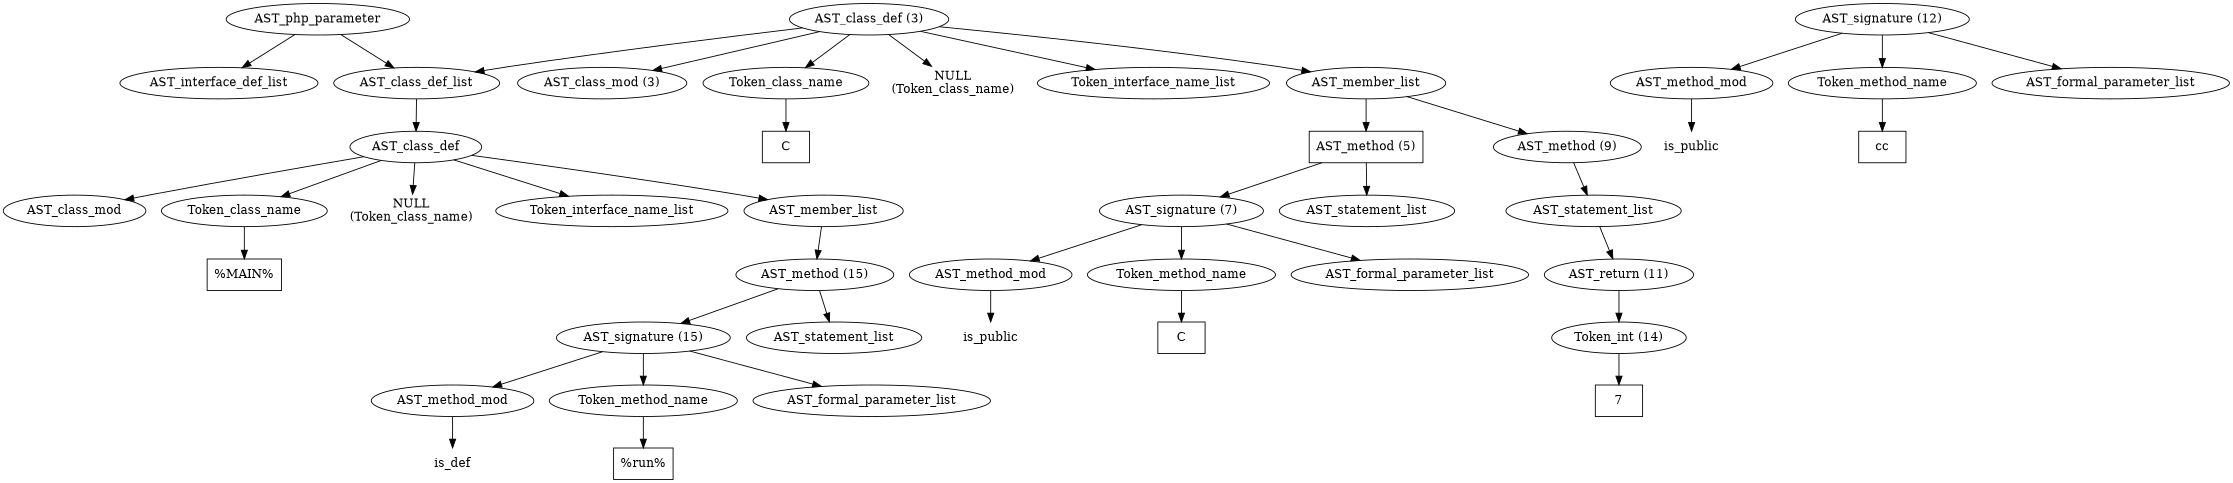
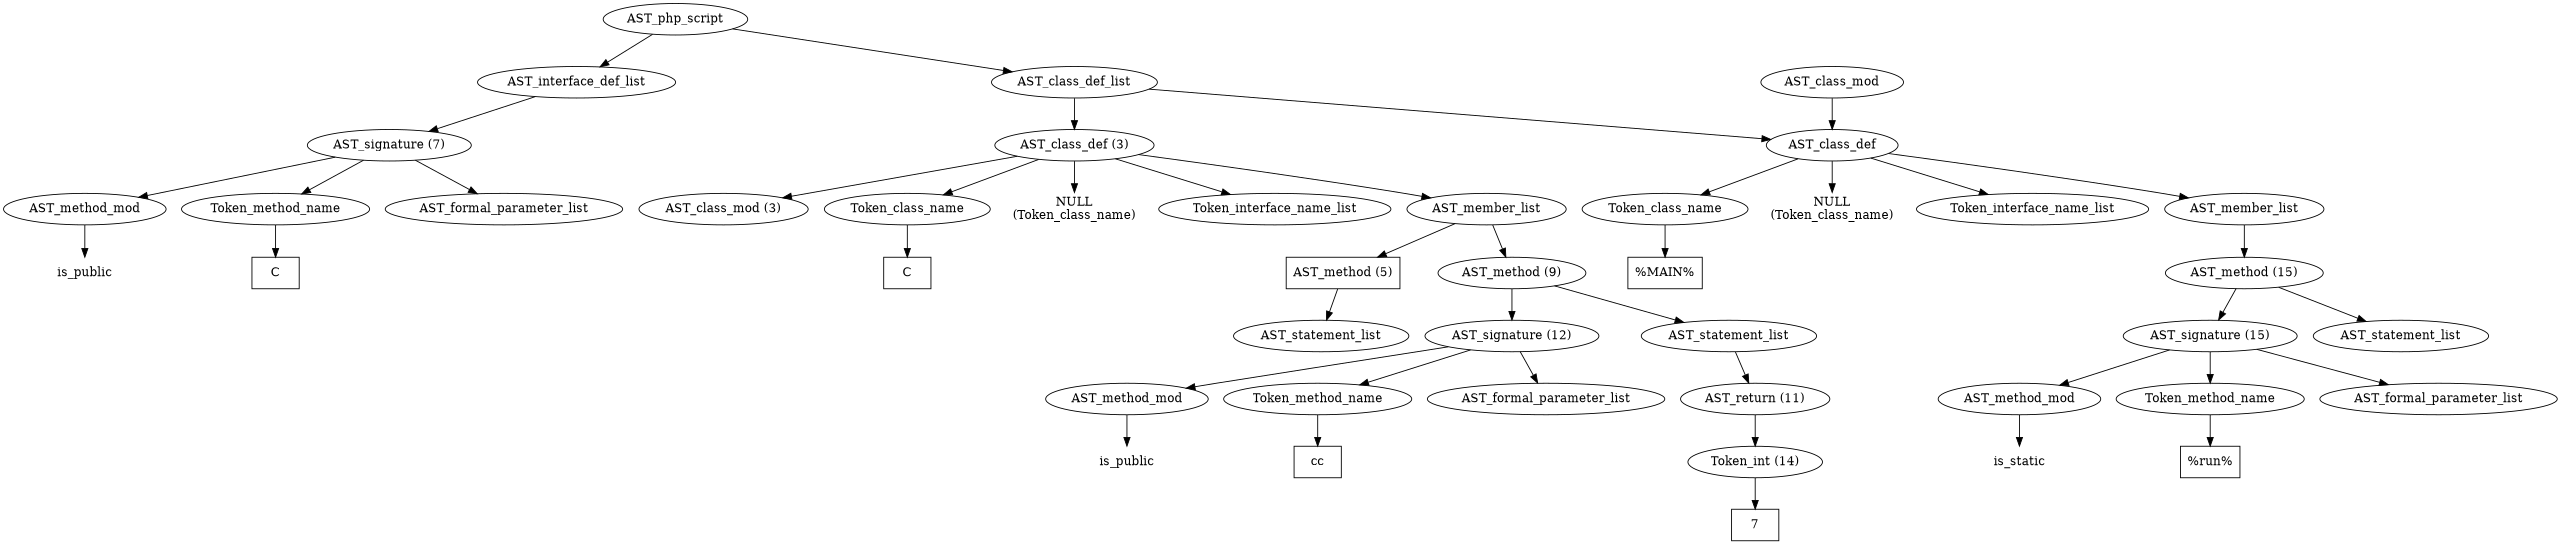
(318, 19) -> (675, 19)
(643, 48) -> (1074, 109)
(249, 177) -> (1832, 109)
(1275, 178) -> (486, 113)
none -> (1512, 300)
(453, 464) -> (2019, 462)
